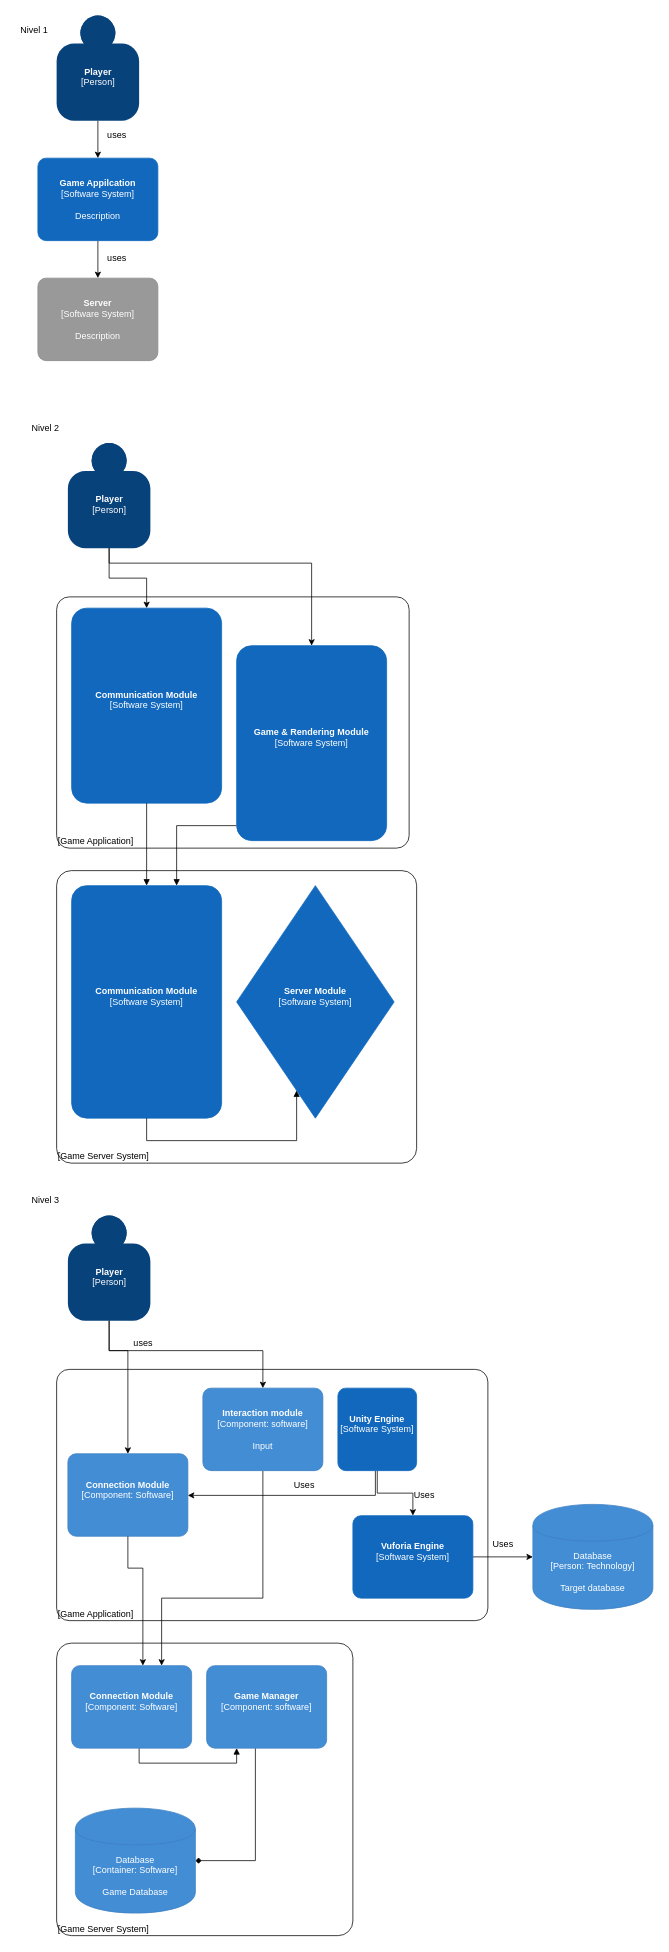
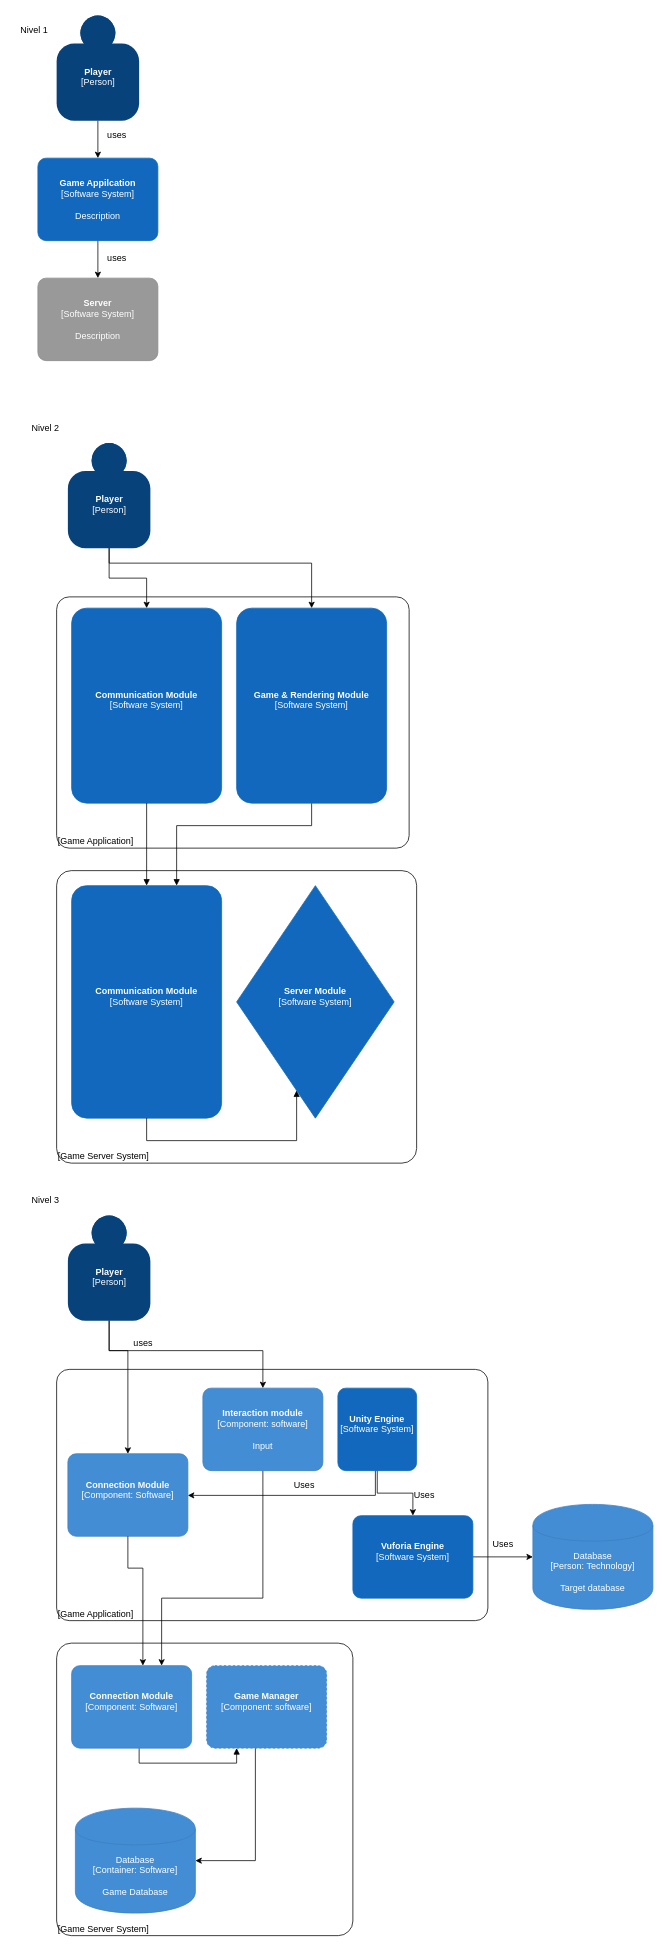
(312, 743) -> (312, 705)
(267, 1707) -> (267, 1707)
(202, 1860) -> (202, 1860)
